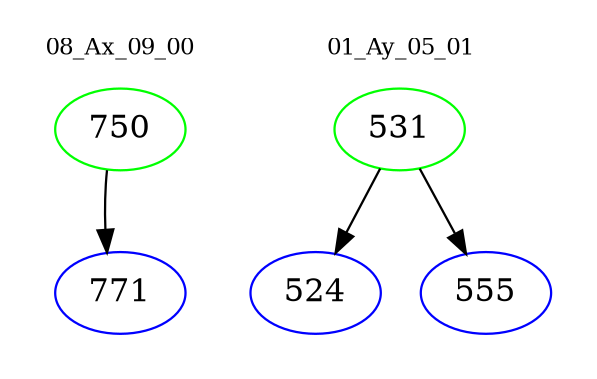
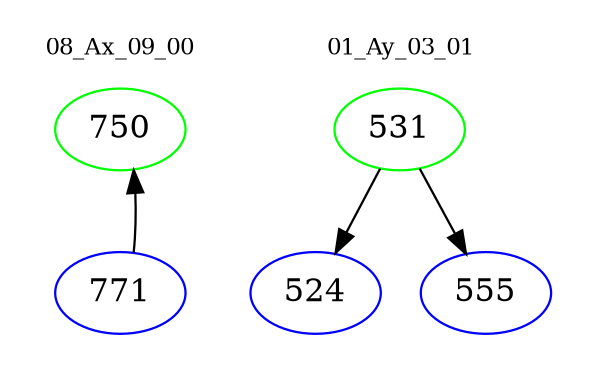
(401, 49) -> (401, 49)
(105, 200) -> (136, 223)
